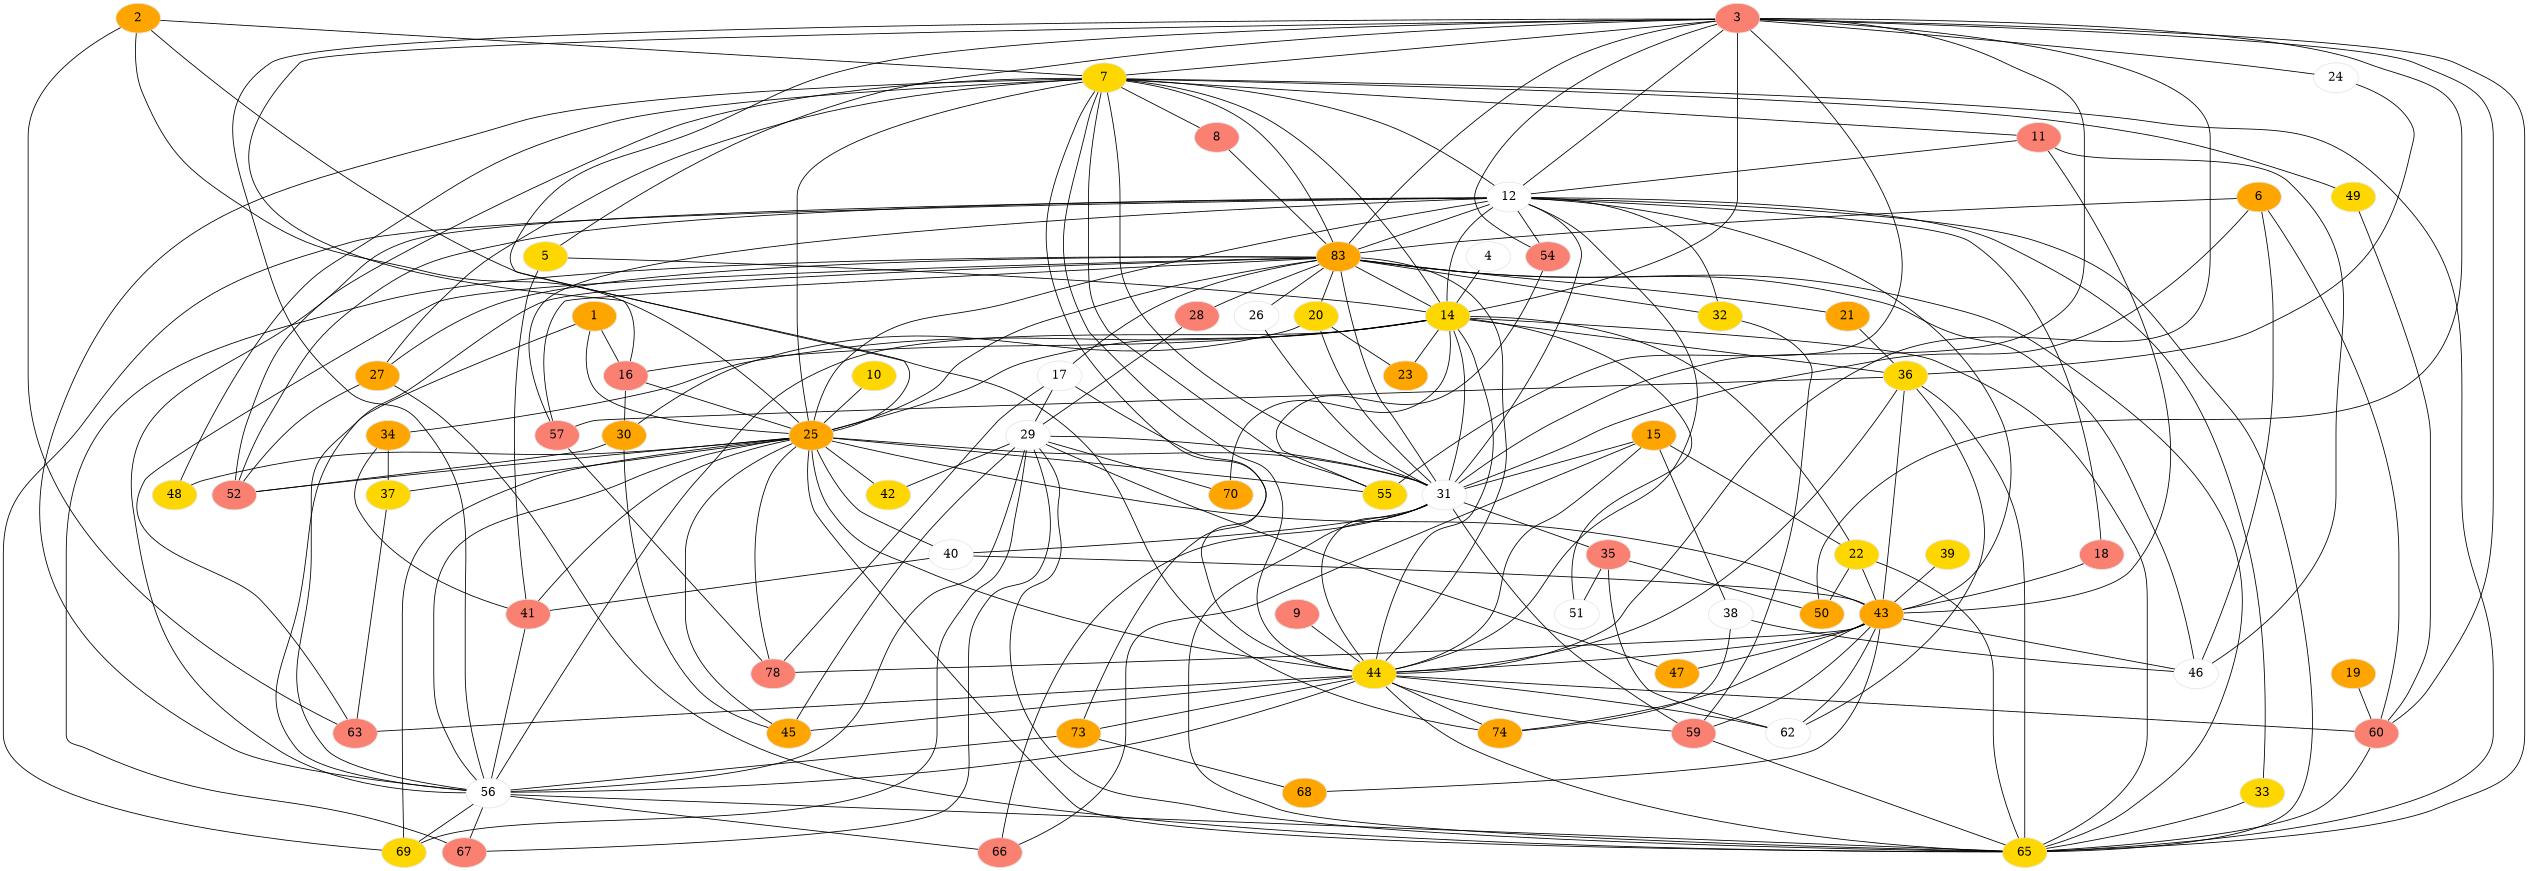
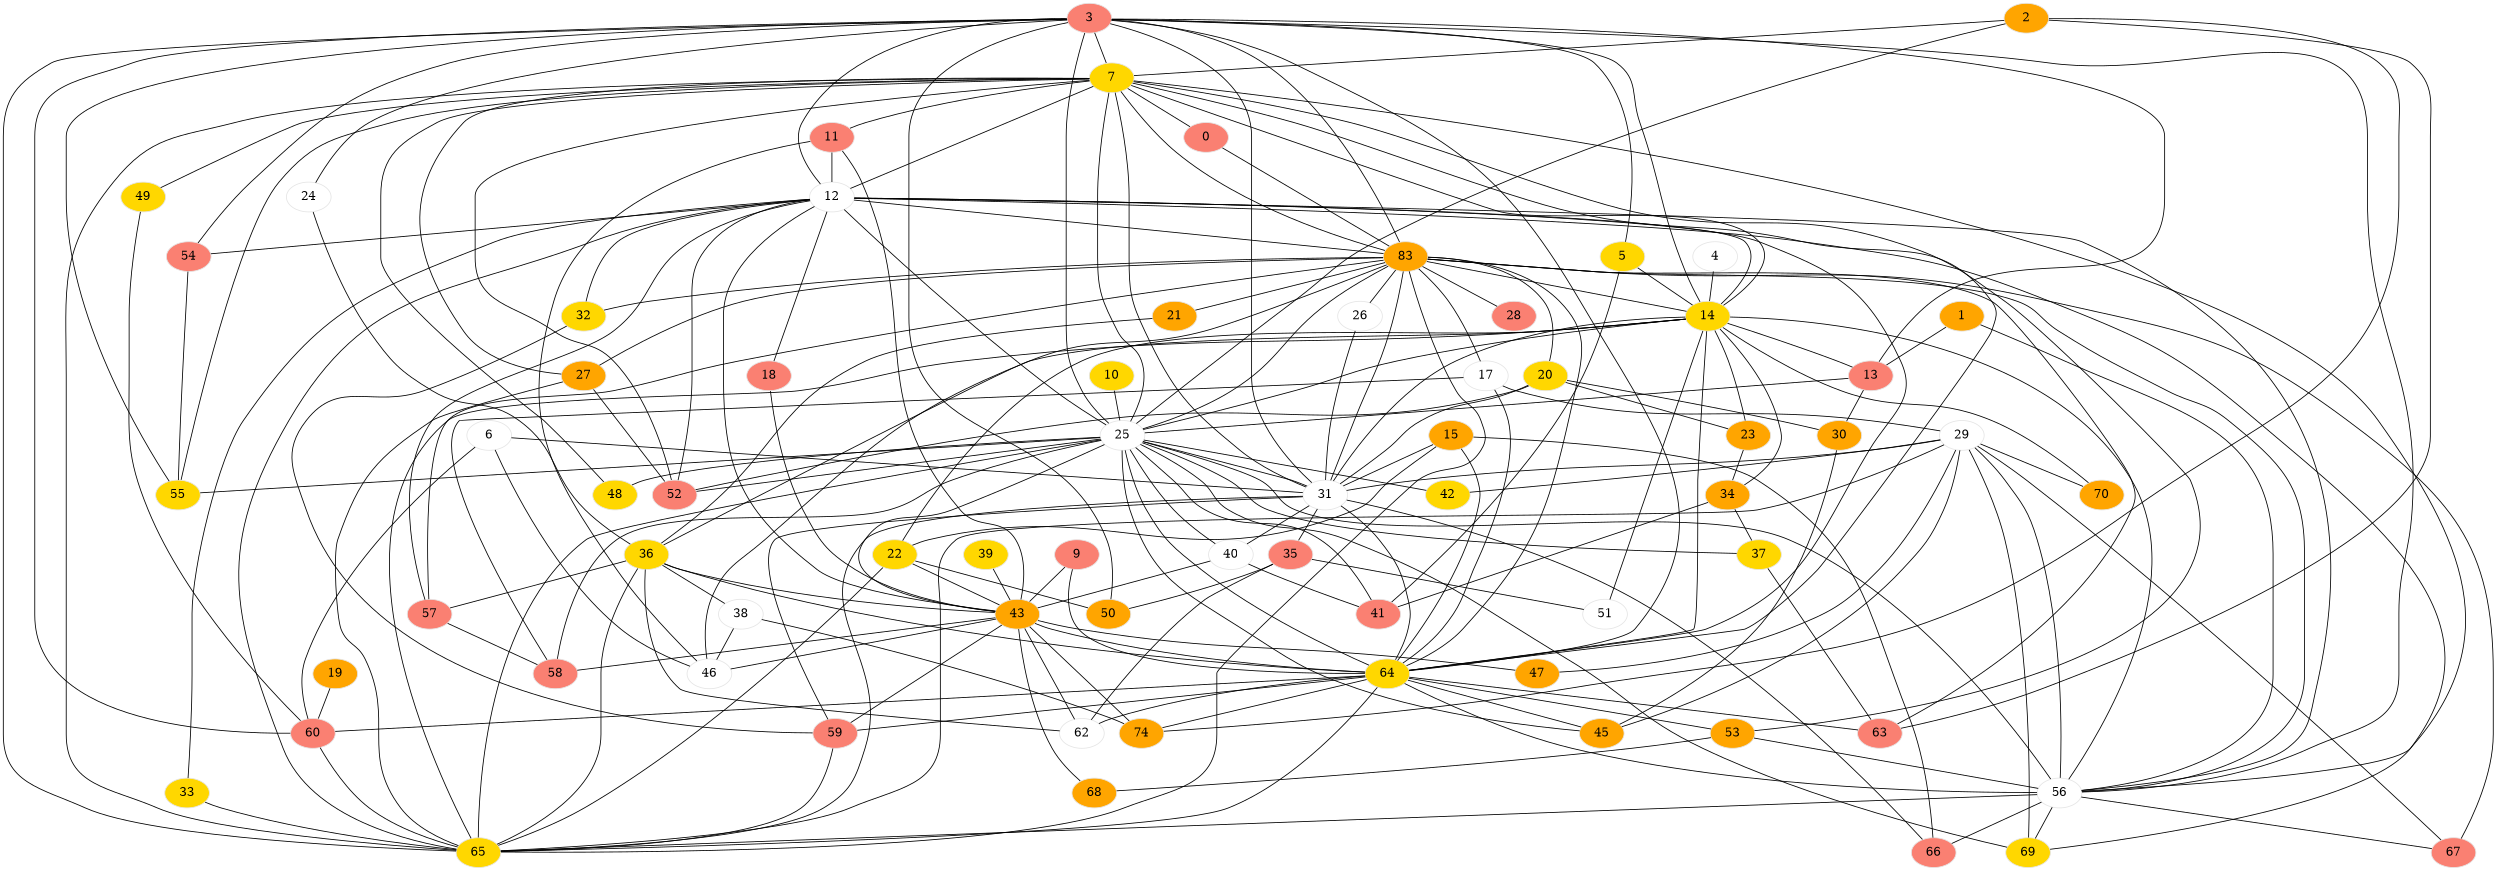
(1217, 137) -> (1206, 137)
(2259, 197) -> (489, 435)
(1776, 220) -> none
(1550, 342) -> none
(626, 376) -> (1871, 376)
(1113, 376) -> none
(640, 412) -> none
(811, 435) -> (1122, 435)
none -> (1738, 465)
(432, 471) -> (1090, 421)
(1691, 521) -> (694, 584)
none -> (1047, 584)
(773, 674) -> (555, 674)
(1374, 674) -> (1387, 674)
(508, 704) -> none
(1079, 733) -> (1733, 733)
